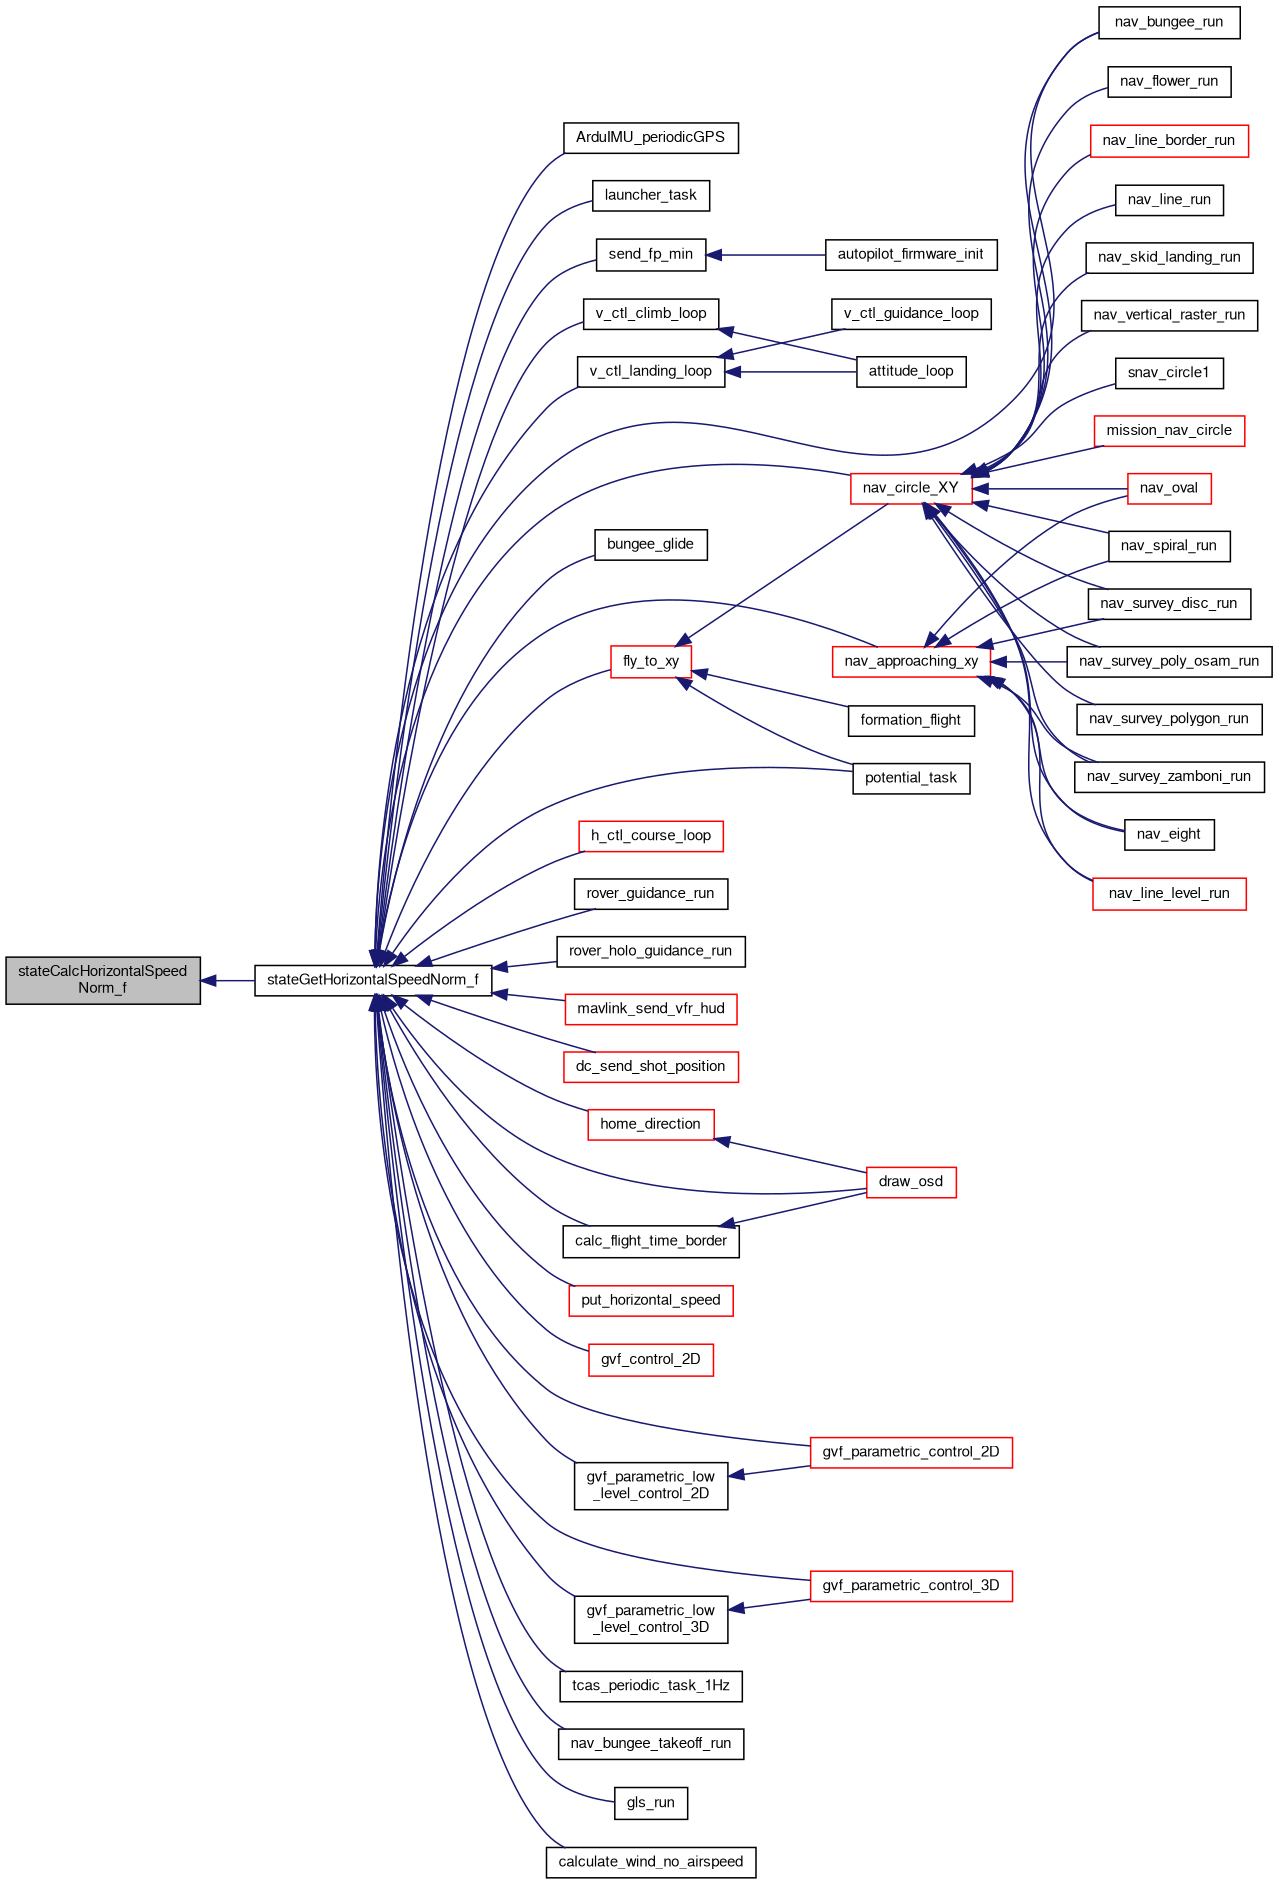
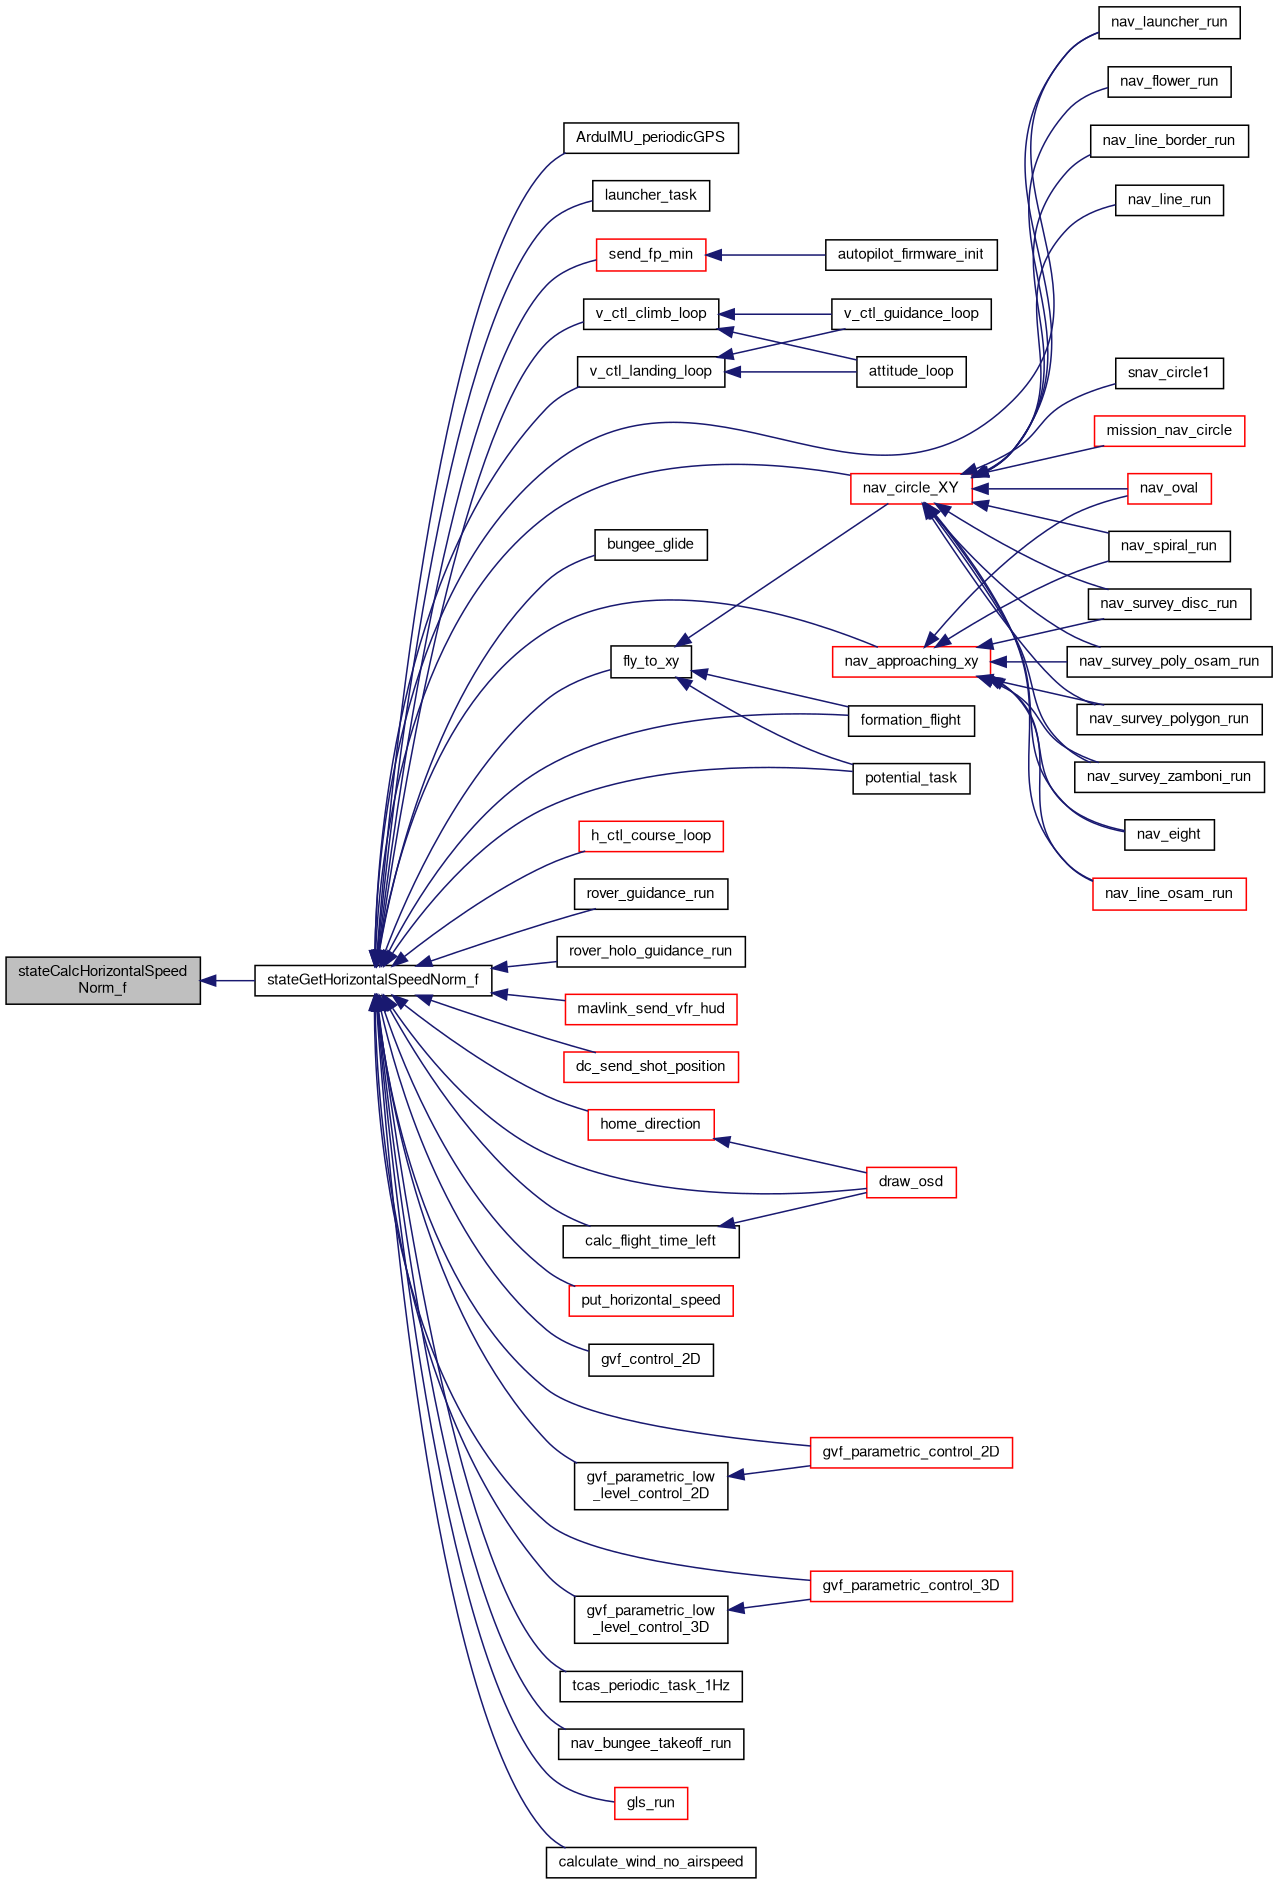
(1170, 23) -> (1170, 23)
(1170, 141) -> (1170, 141)
(651, 255) -> (651, 255)
(1170, 258) -> none
none -> (783, 314)
(1170, 316) -> none
(651, 662) -> (651, 662)
none -> (1048, 692)
none -> (575, 753)
(1170, 894) -> (1170, 894)
(651, 1242) -> (651, 1242)
(651, 1360) -> (651, 1360)
(651, 1803) -> (651, 1803)
